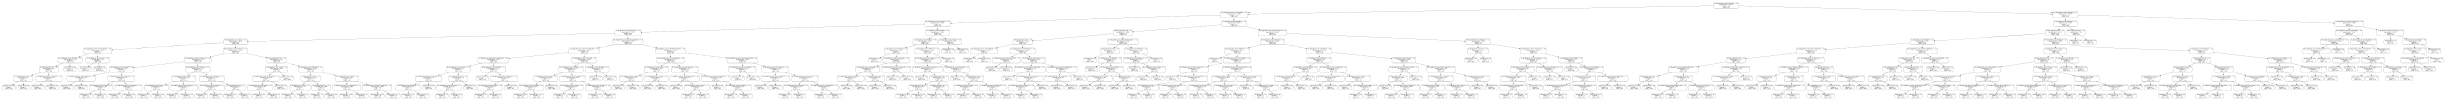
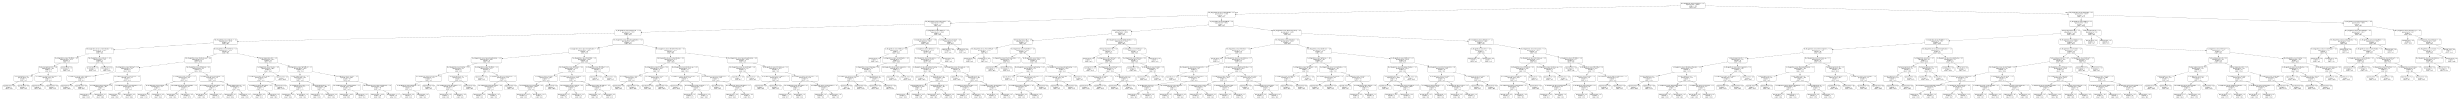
none -> (1849, 87)
